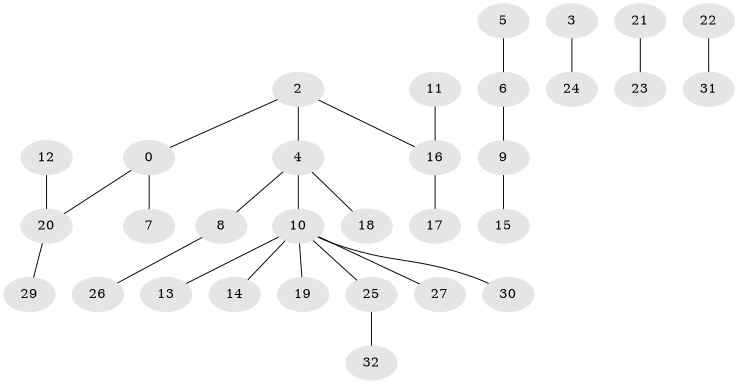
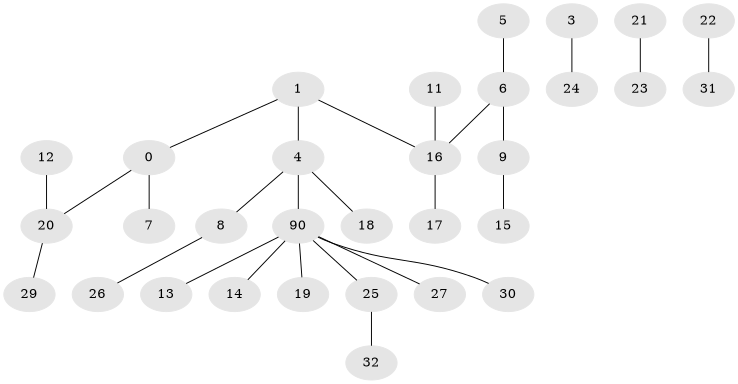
(298, 89) -> (298, 89)
none -> (469, 123)
(298, 226) -> (298, 226)
